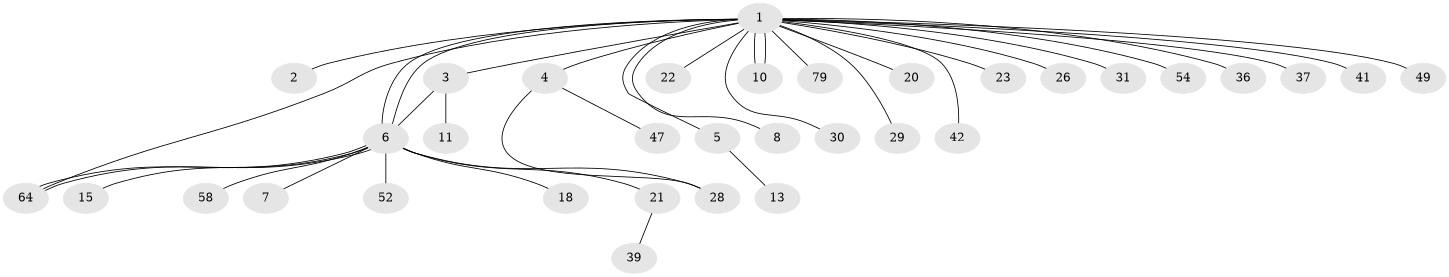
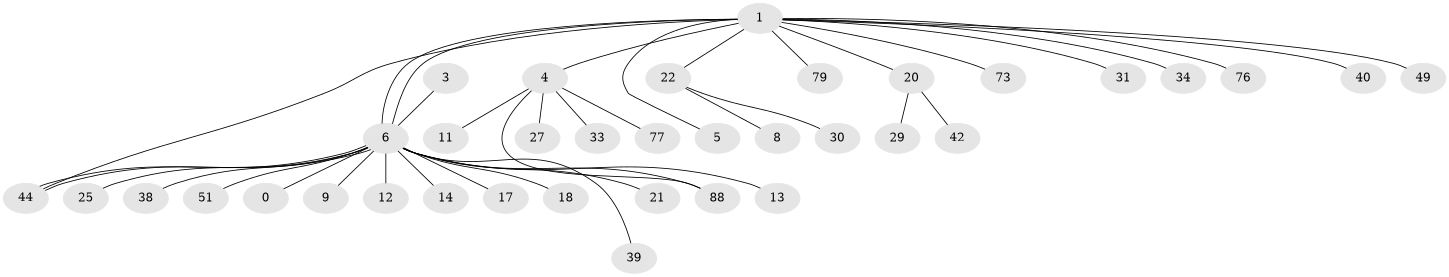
(602, 47) -> none
(937, 60) -> (935, 108)
(848, 61) -> (905, 108)
(294, 78) -> none
(760, 78) -> none
(1003, 78) -> (1003, 78)
(1063, 78) -> none
(1183, 78) -> (1183, 78)
(1243, 78) -> (1243, 78)
(1303, 78) -> none
(1363, 78) -> (1363, 78)
(635, 88) -> (723, 108)
(740, 104) -> (753, 108)
(446, 108) -> (495, 108)
none -> (538, 138)
none -> (598, 138)
(658, 138) -> (658, 138)
(747, 168) -> (636, 167)
(26, 198) -> (26, 198)
(86, 198) -> (86, 198)
none -> (146, 198)
(206, 198) -> (206, 198)
(266, 198) -> (266, 198)
none -> (326, 198)
(386, 198) -> (386, 198)
none -> (446, 198)
none -> (506, 198)
(718, 198) -> (718, 198)
(646, 228) -> (536, 160)
